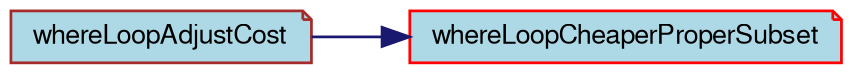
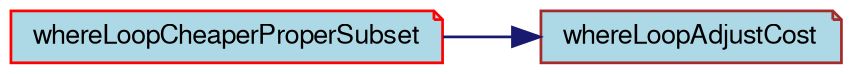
(347, 37) -> (478, 37)
